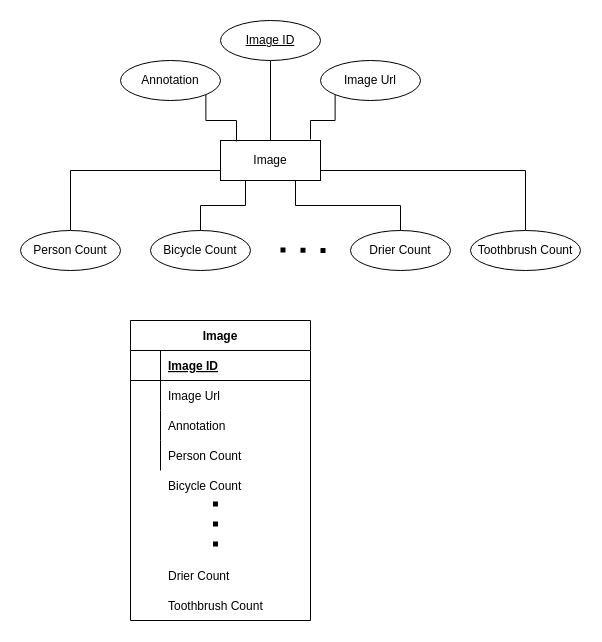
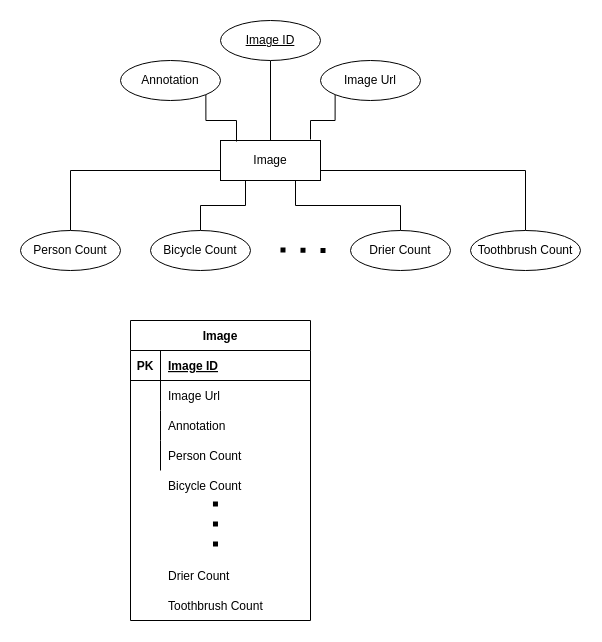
none -> (146, 366)
